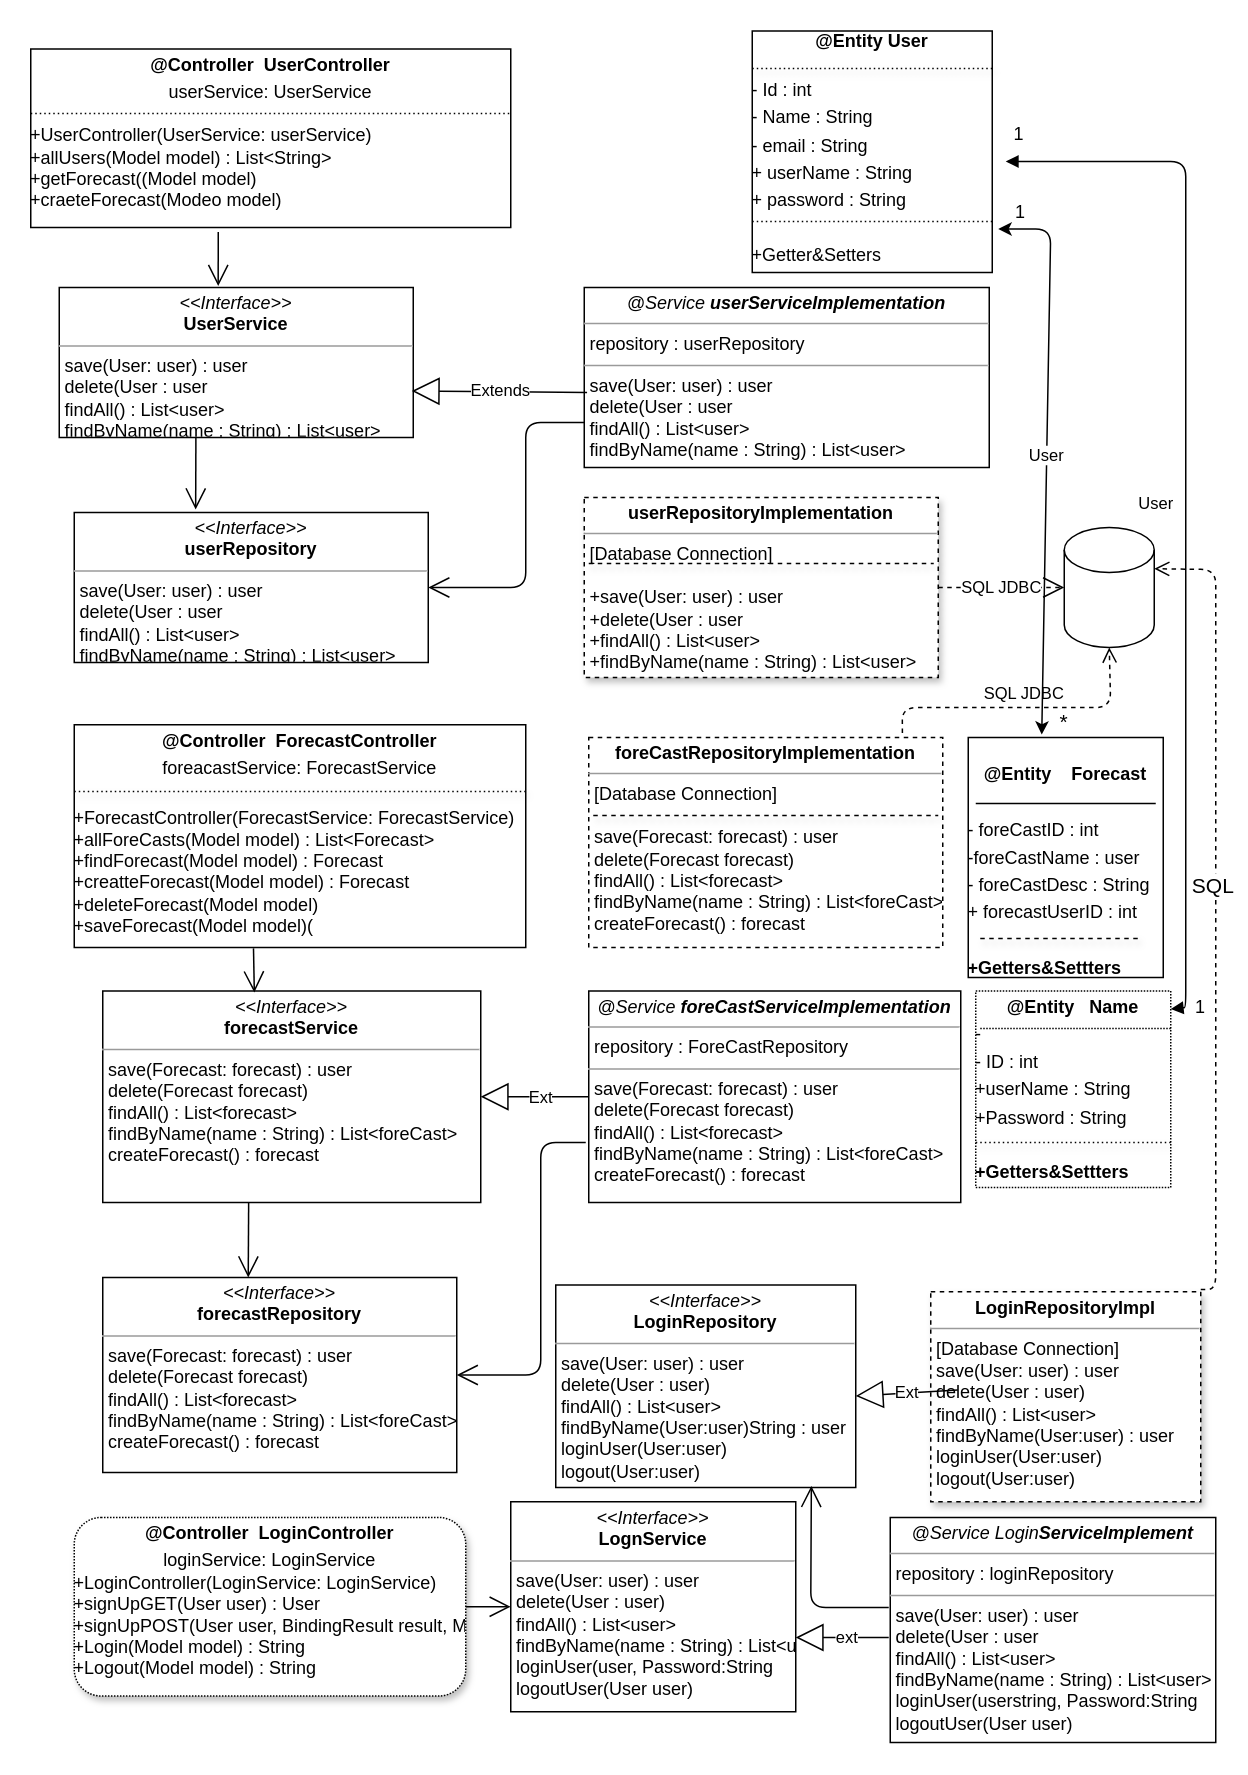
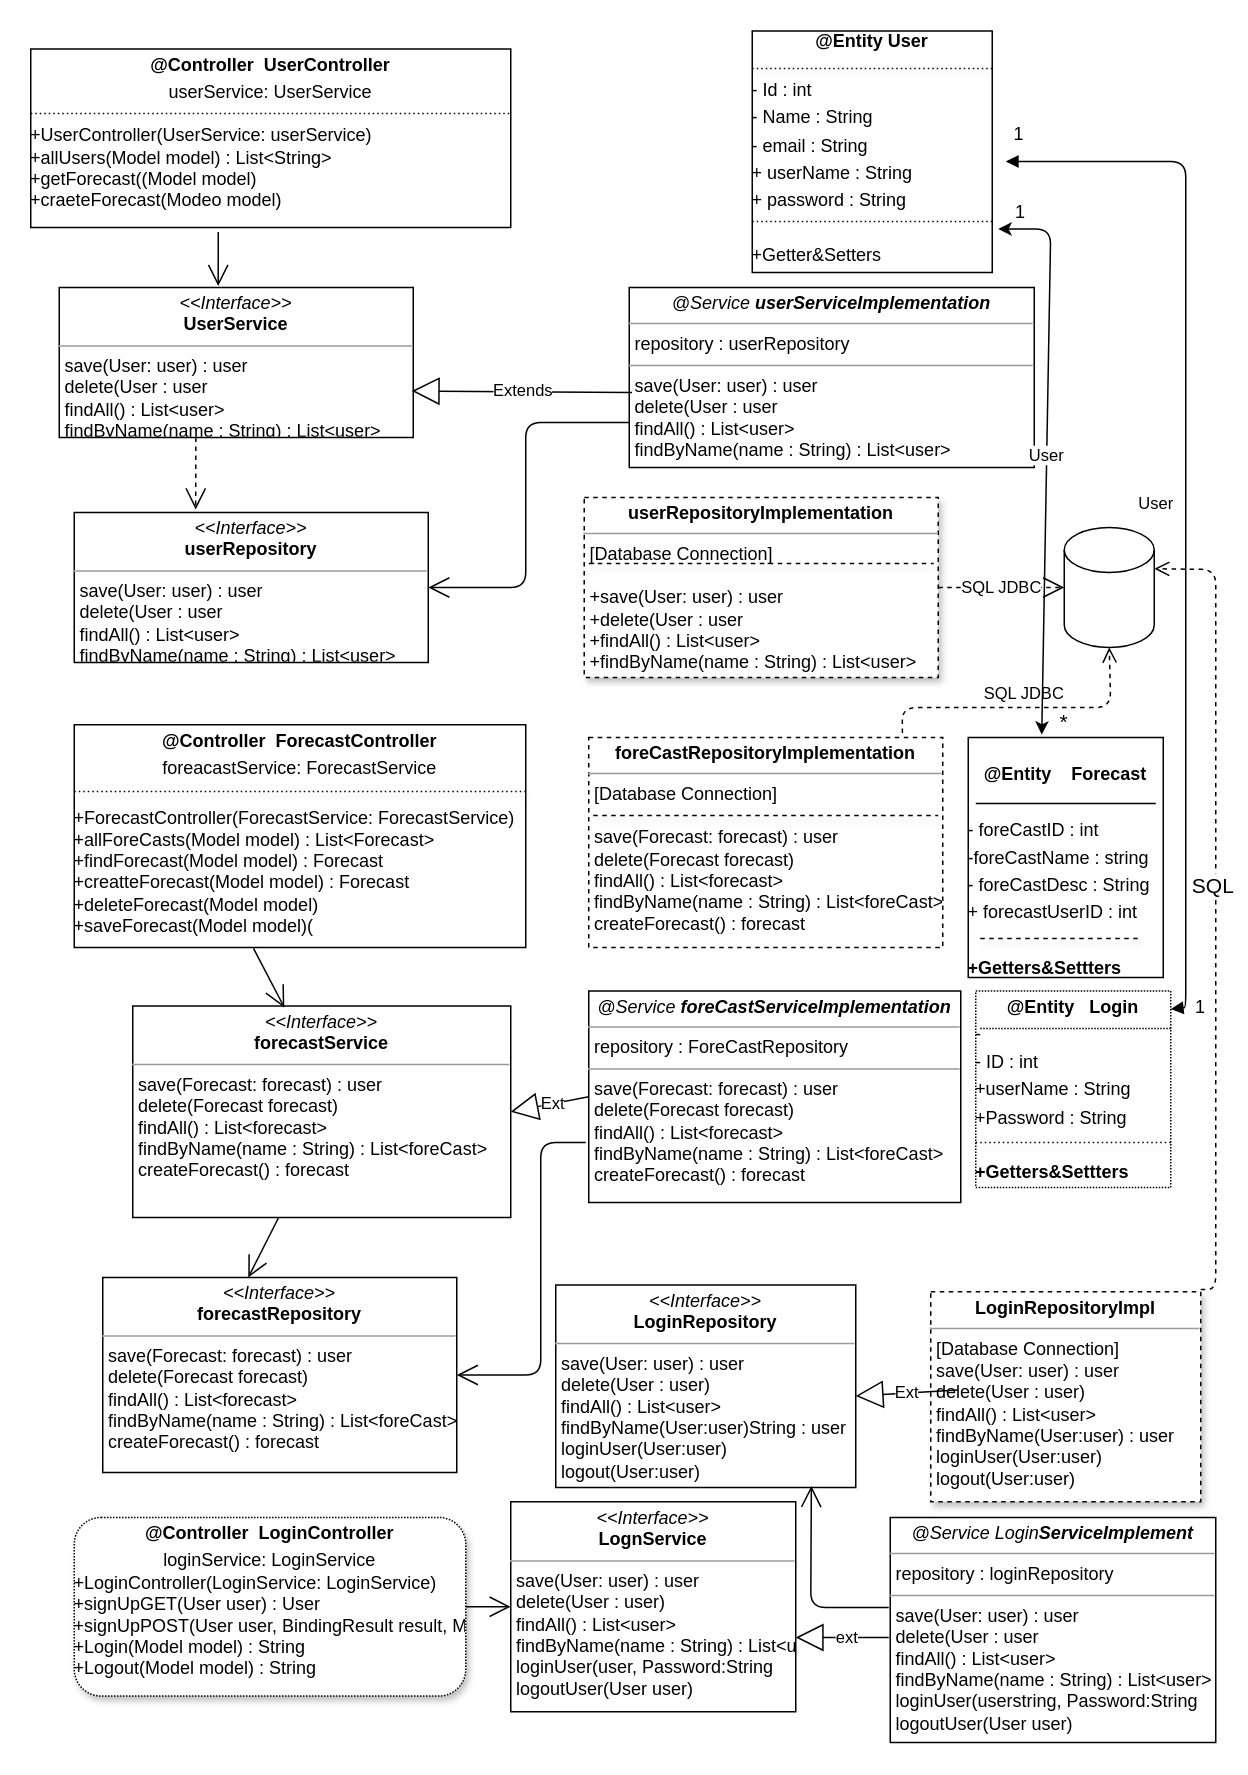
(787, 377) -> (832, 377)
(196, 473) -> (196, 473)
(1072, 802) -> (1072, 802)
(1061, 1056) -> (1061, 1056)
(292, 1097) -> (322, 1112)
